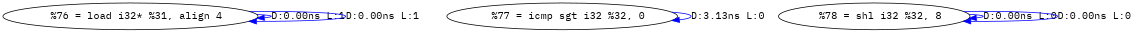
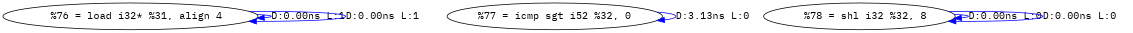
(562, 16) -> (555, 16)
